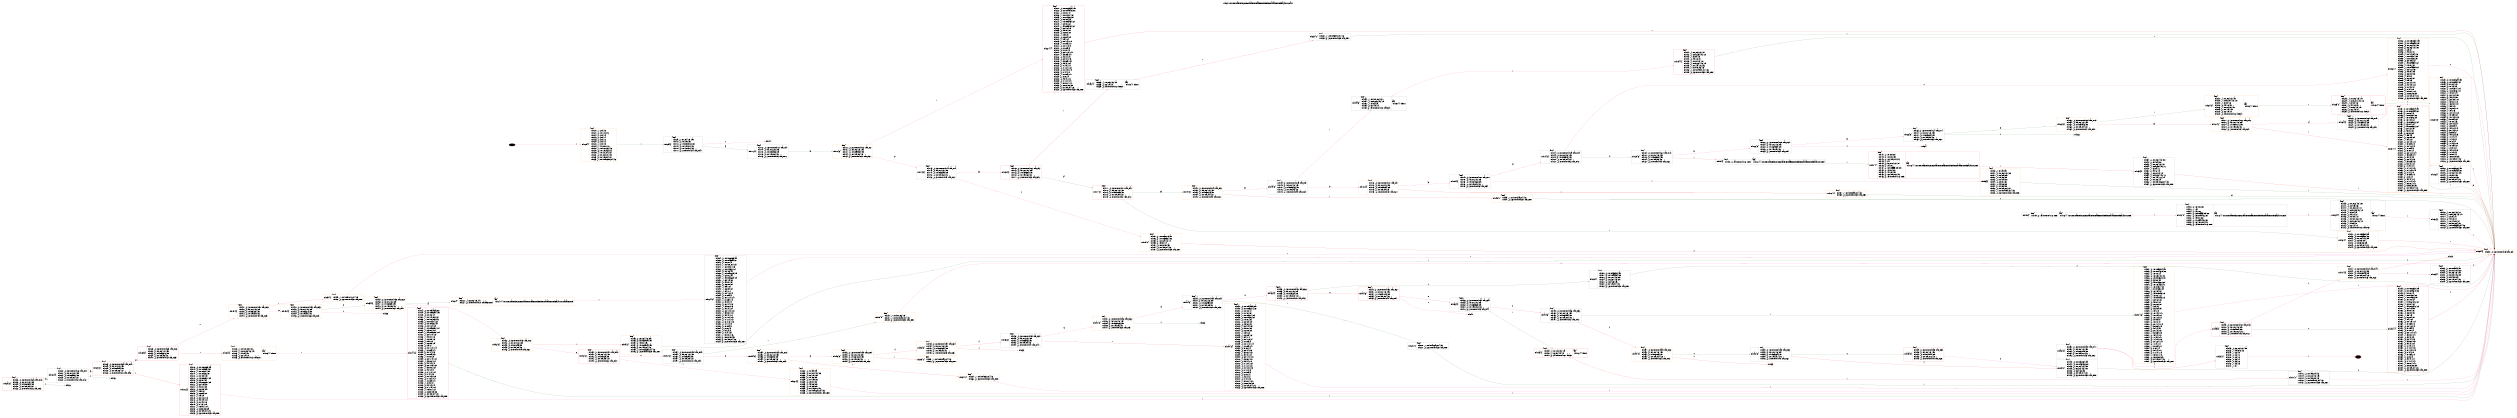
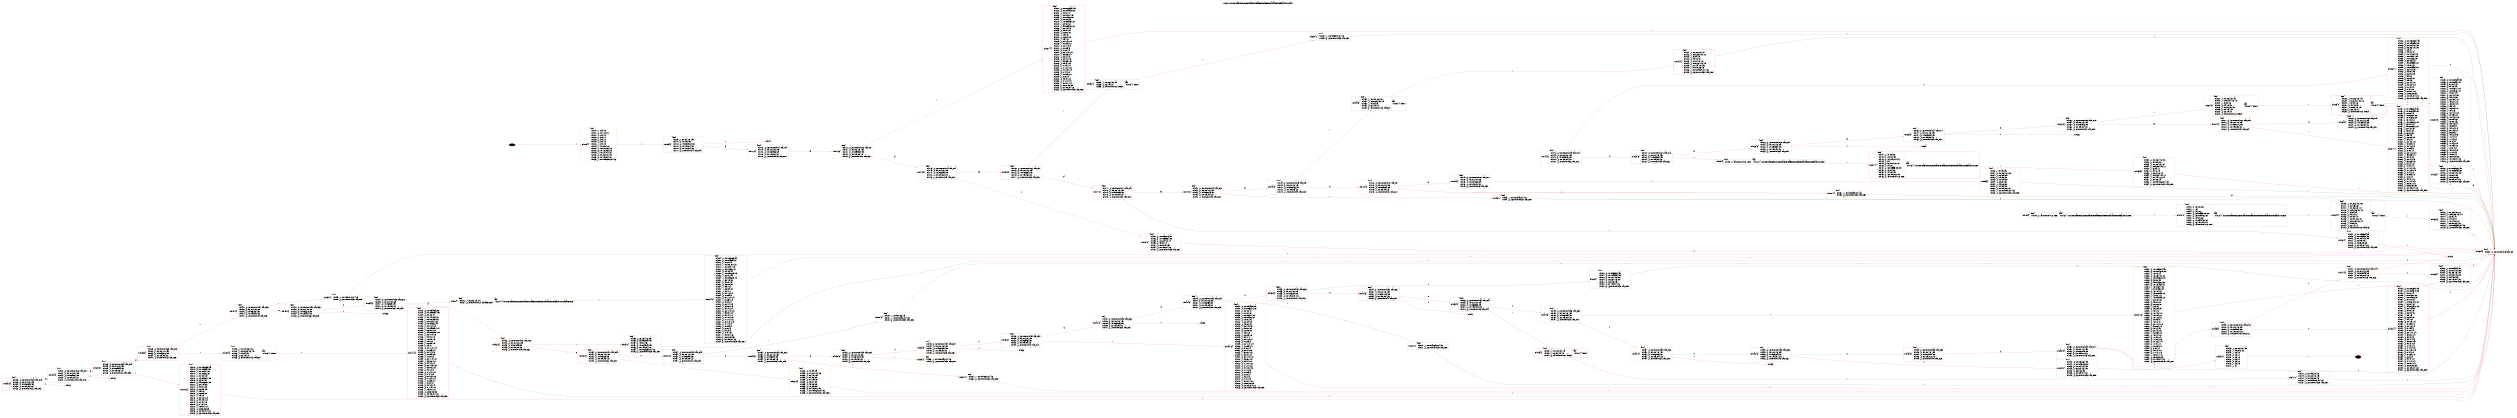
(1516, 169) -> none
(2432, 242) -> (2413, 250)
(2000, 361) -> (2000, 353)
